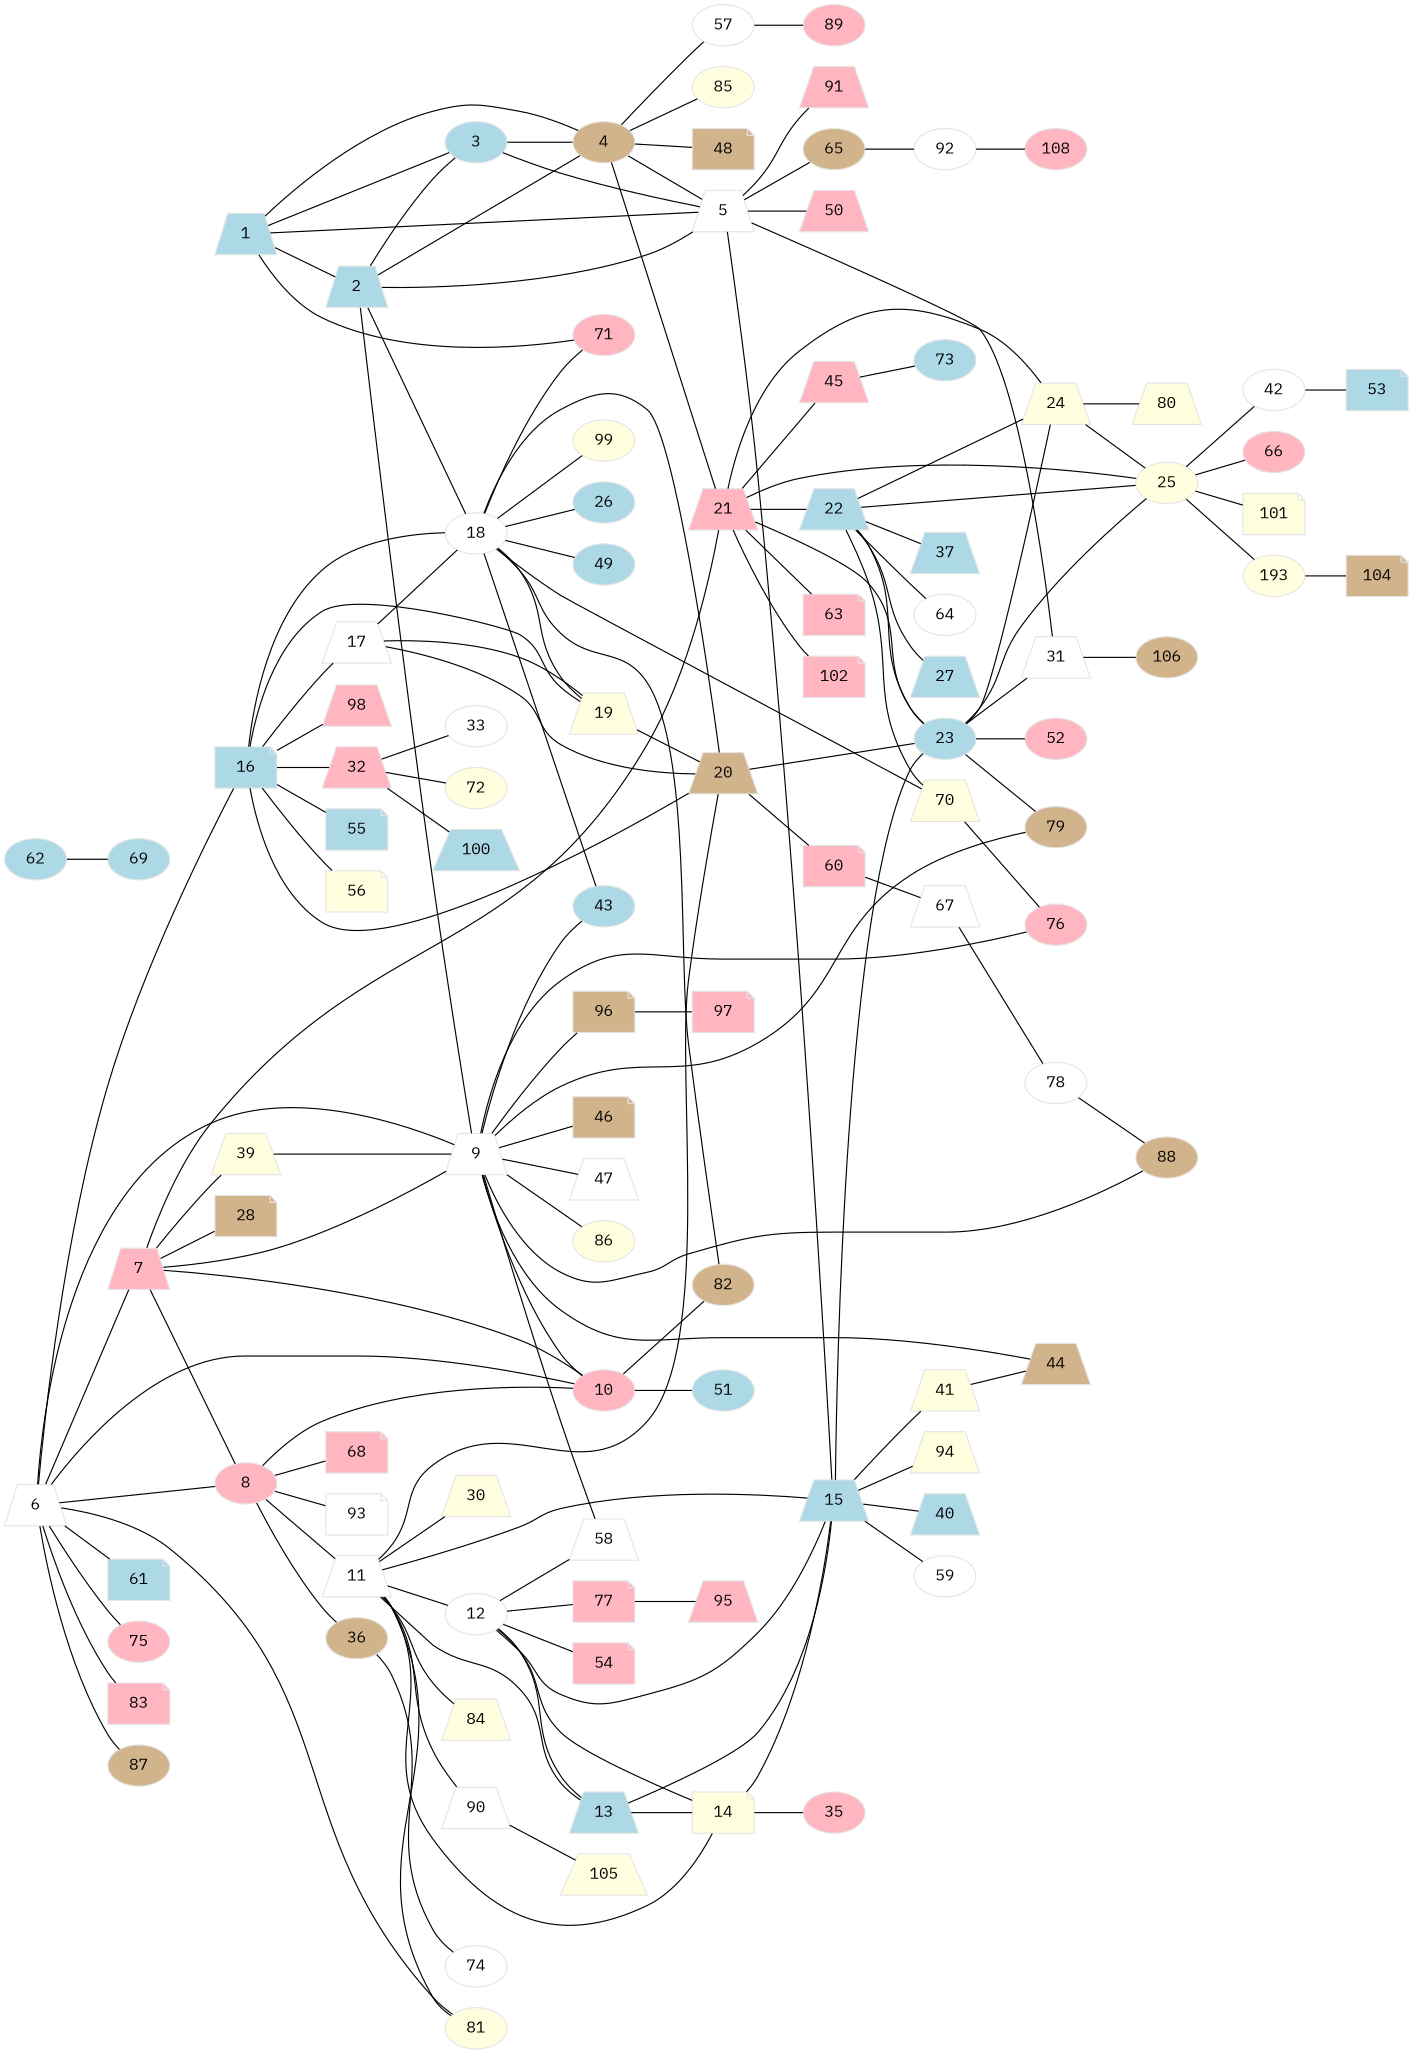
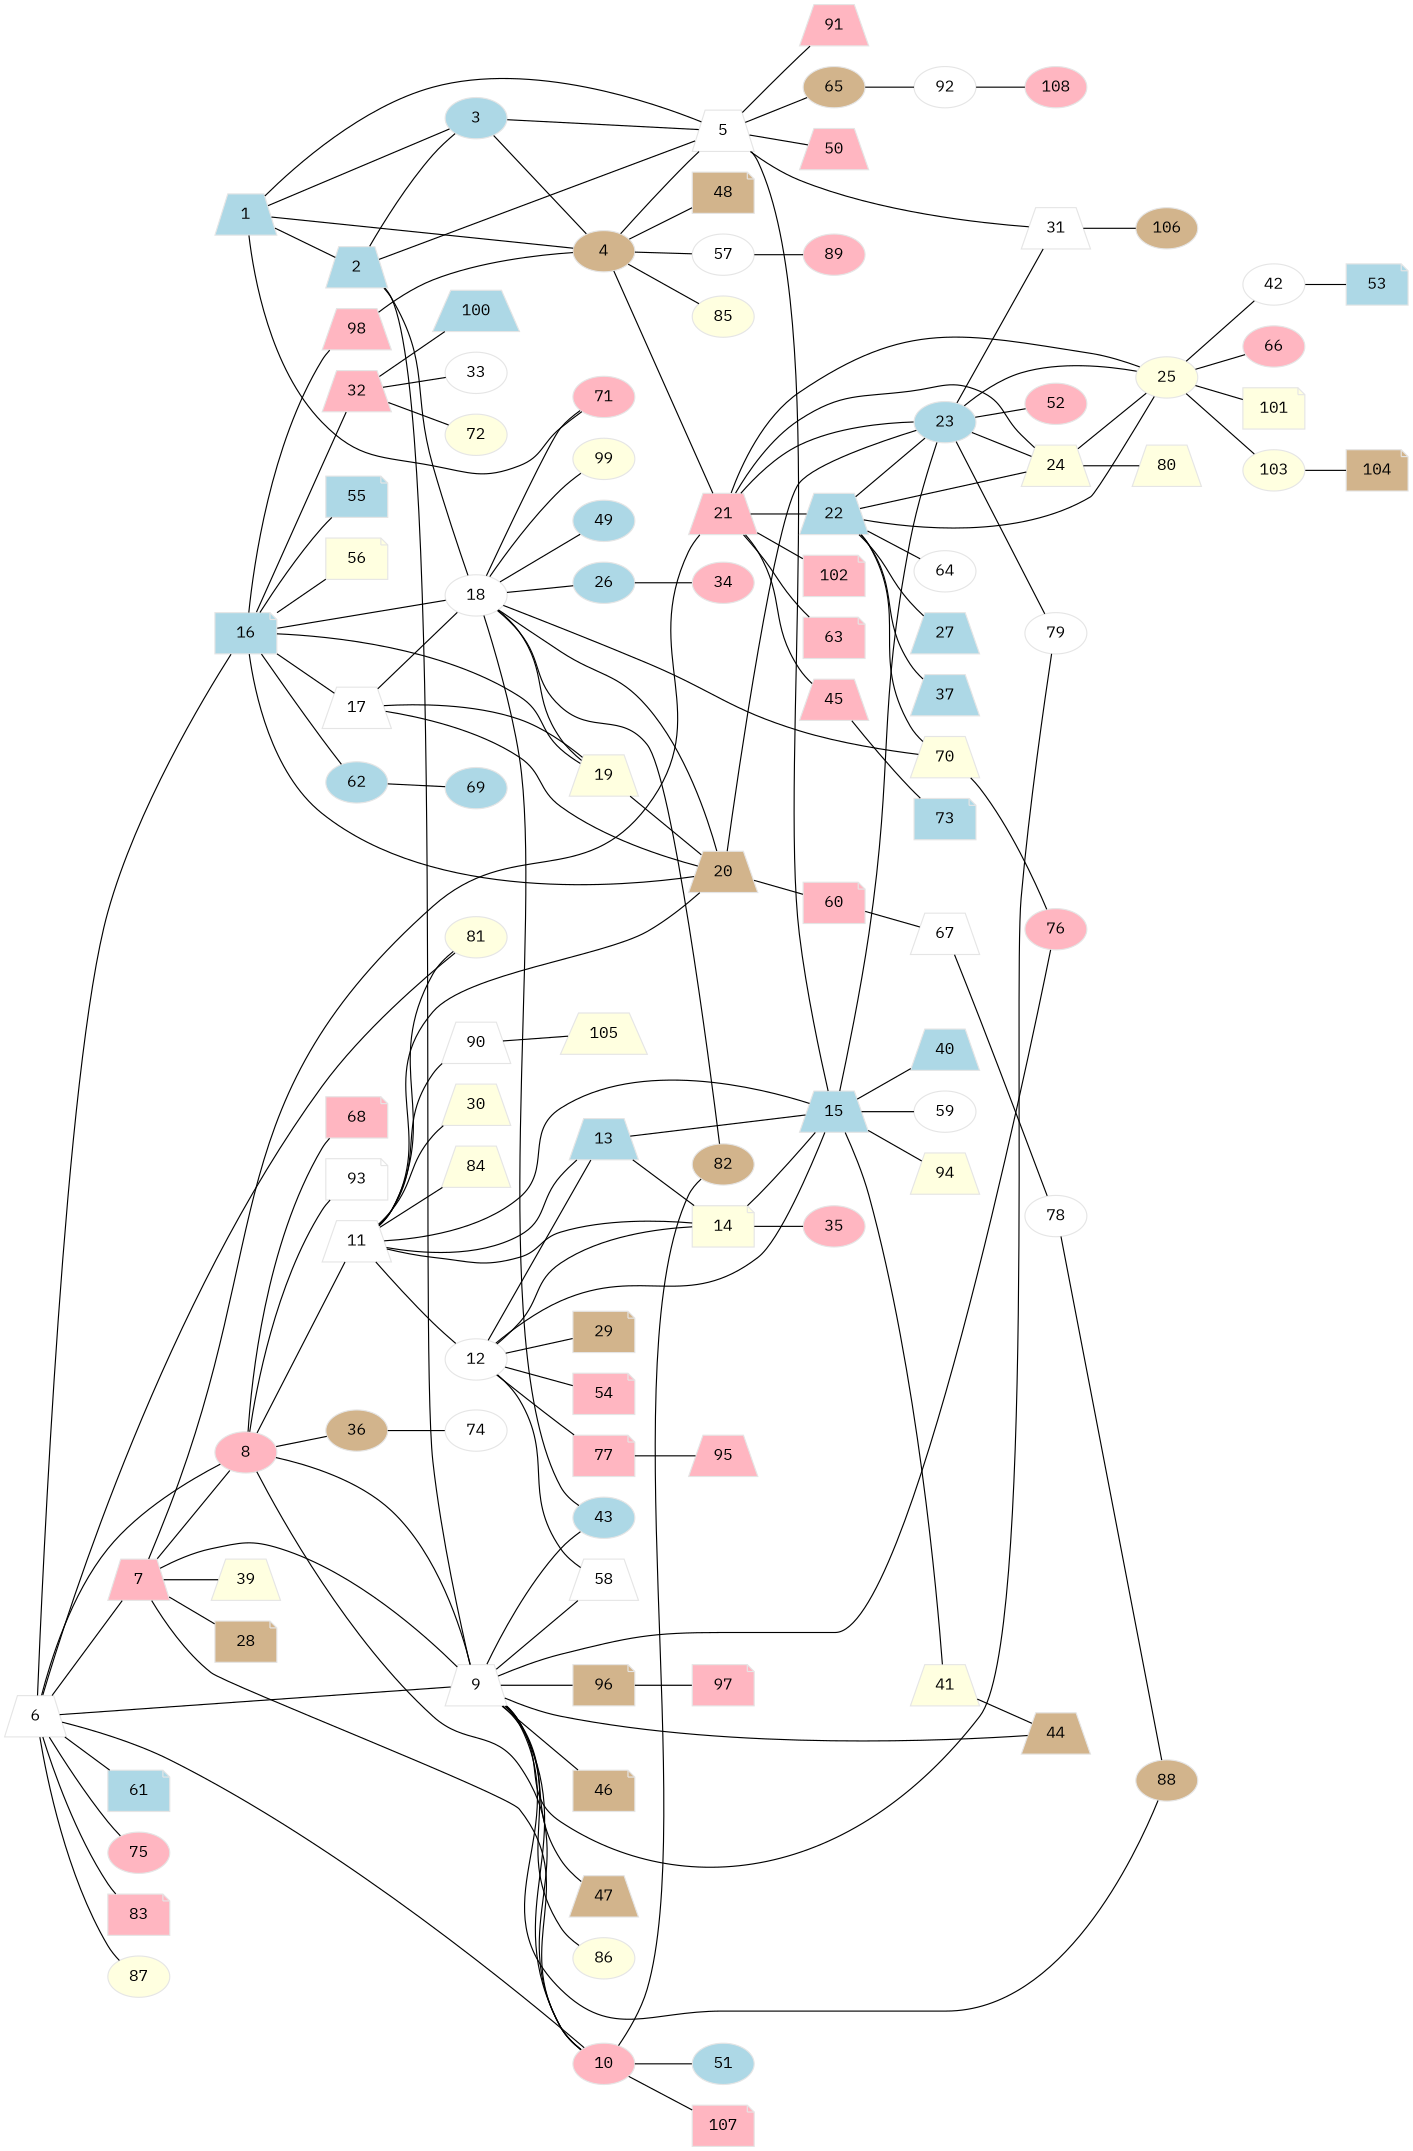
(479, 215) -> (471, 268)
(945, 360) -> (945, 819)
(1274, 576) -> (1274, 470)
none -> (723, 583)
none -> (301, 710)
(1056, 827) -> (1056, 633)
(362, 1154) -> (407, 1528)
(604, 1179) -> (604, 1896)
none -> (604, 1332)
(139, 1766) -> (139, 1977)
none -> (723, 2126)
